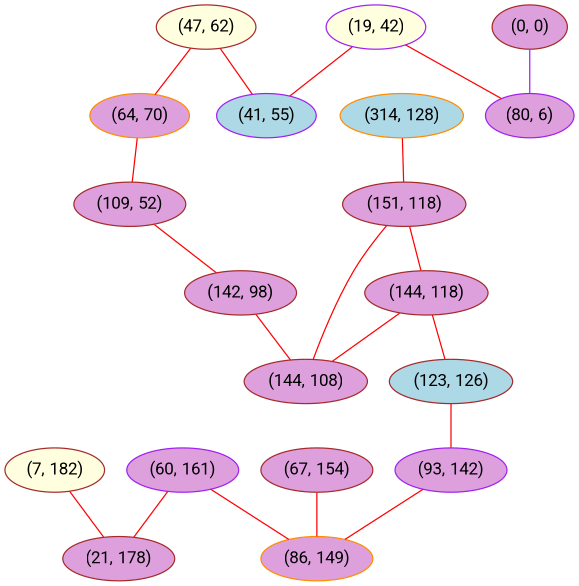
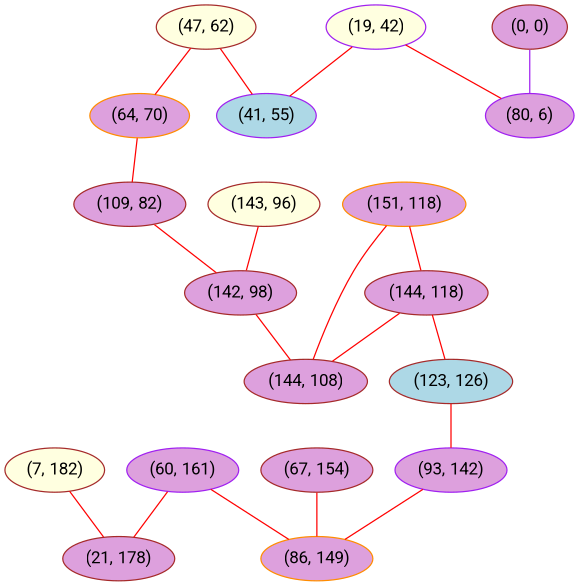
(402, 116) -> none
(130, 204) -> (130, 204)
none -> (264, 204)
(404, 204) -> (404, 204)
